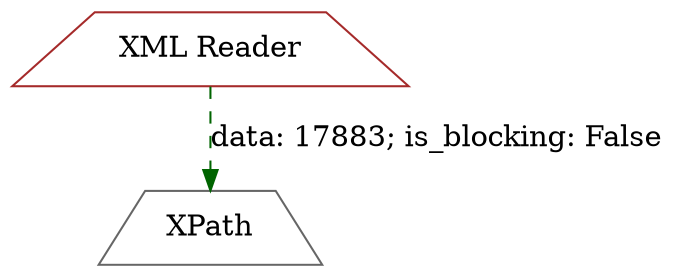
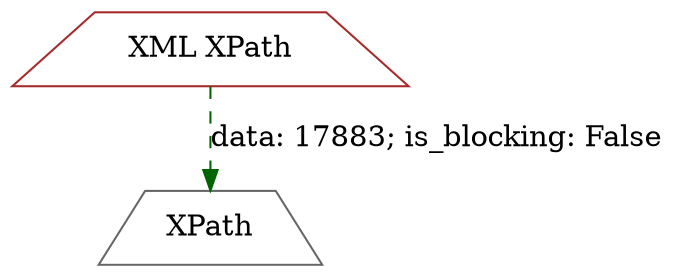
(210, 49) -> (210, 49)
